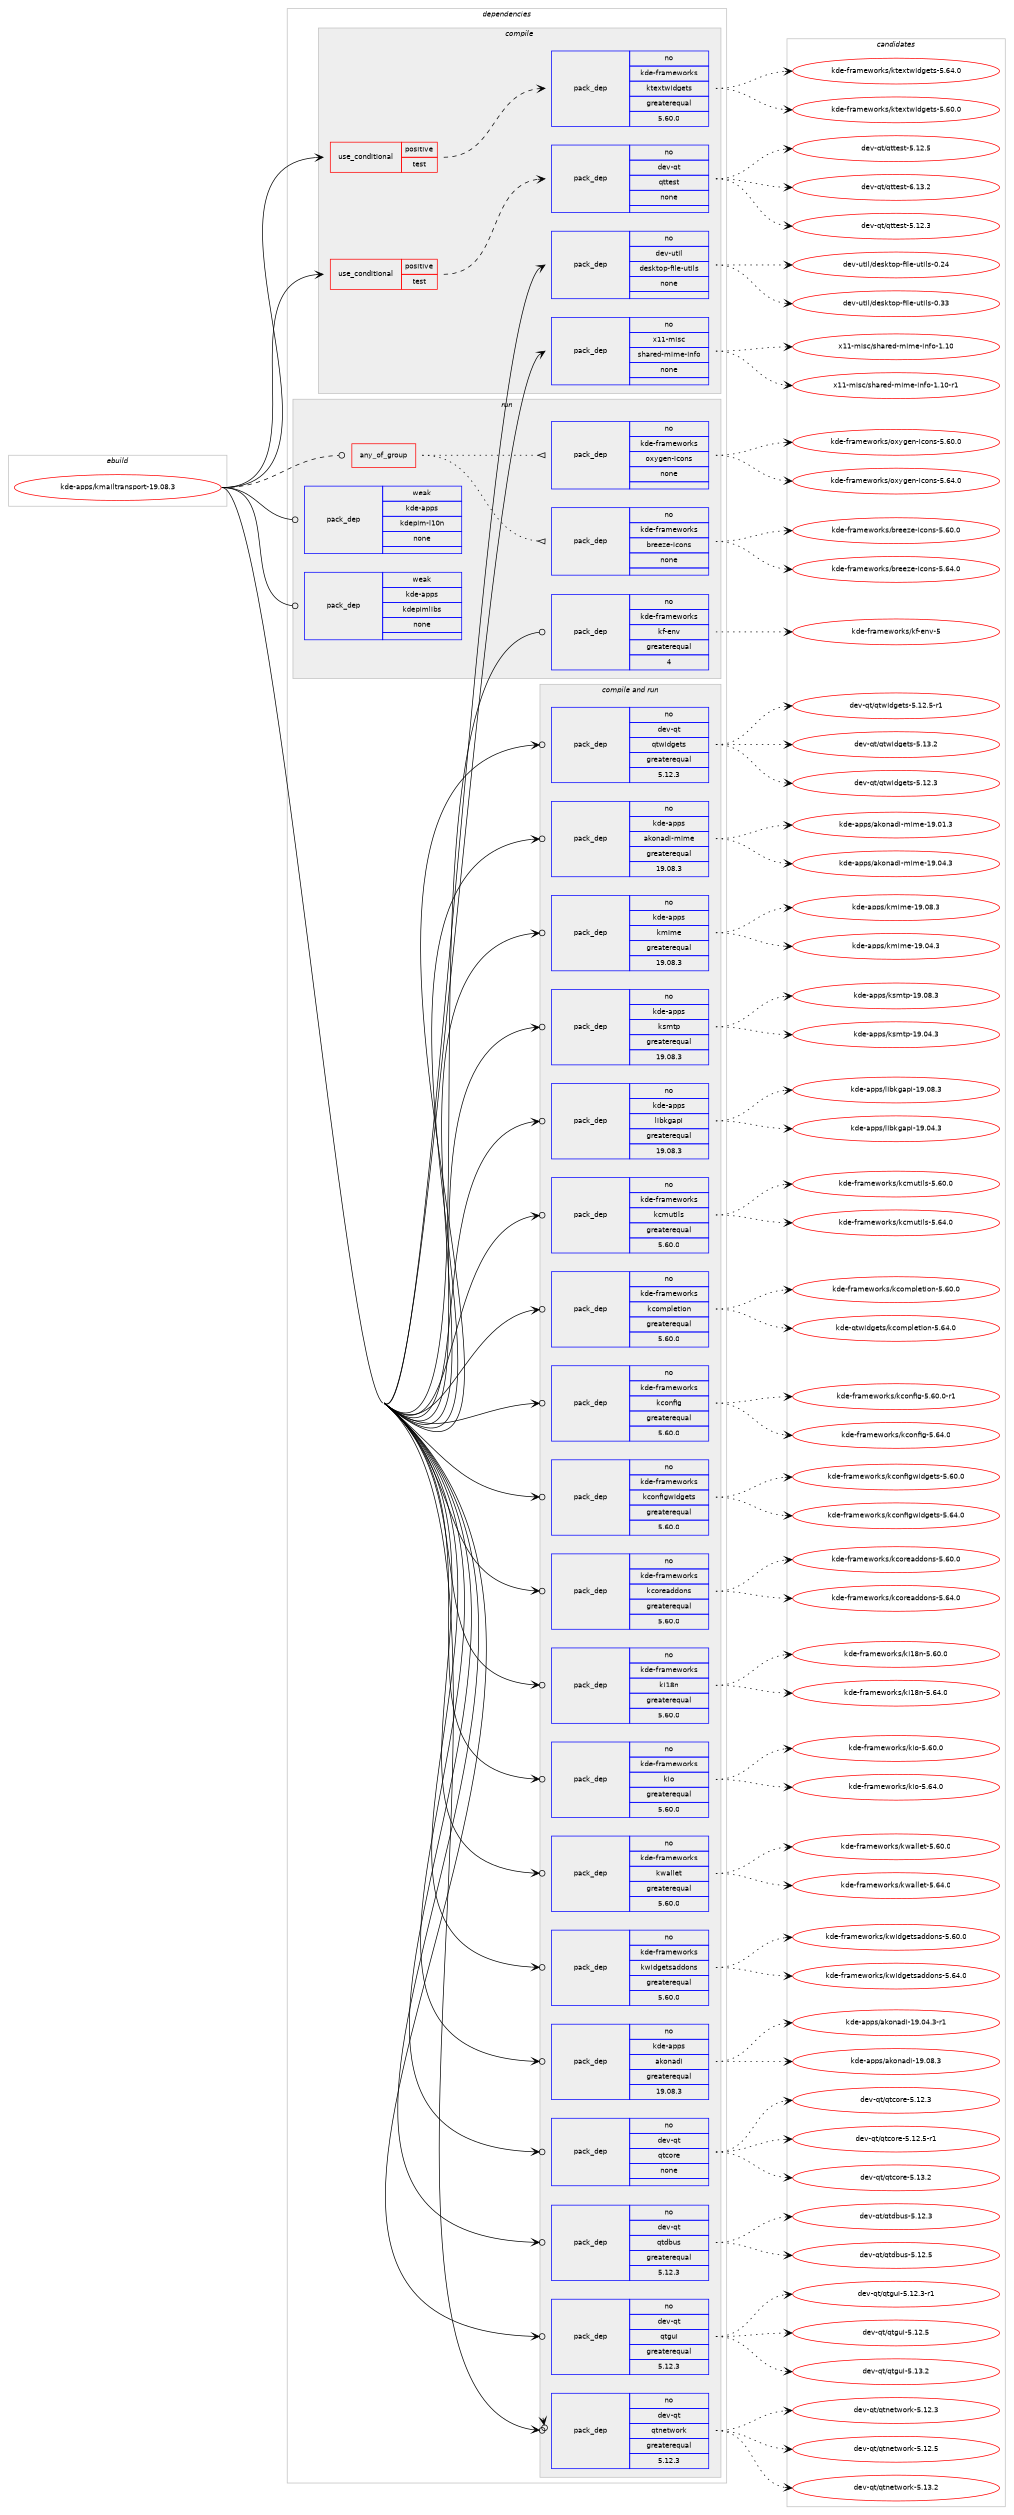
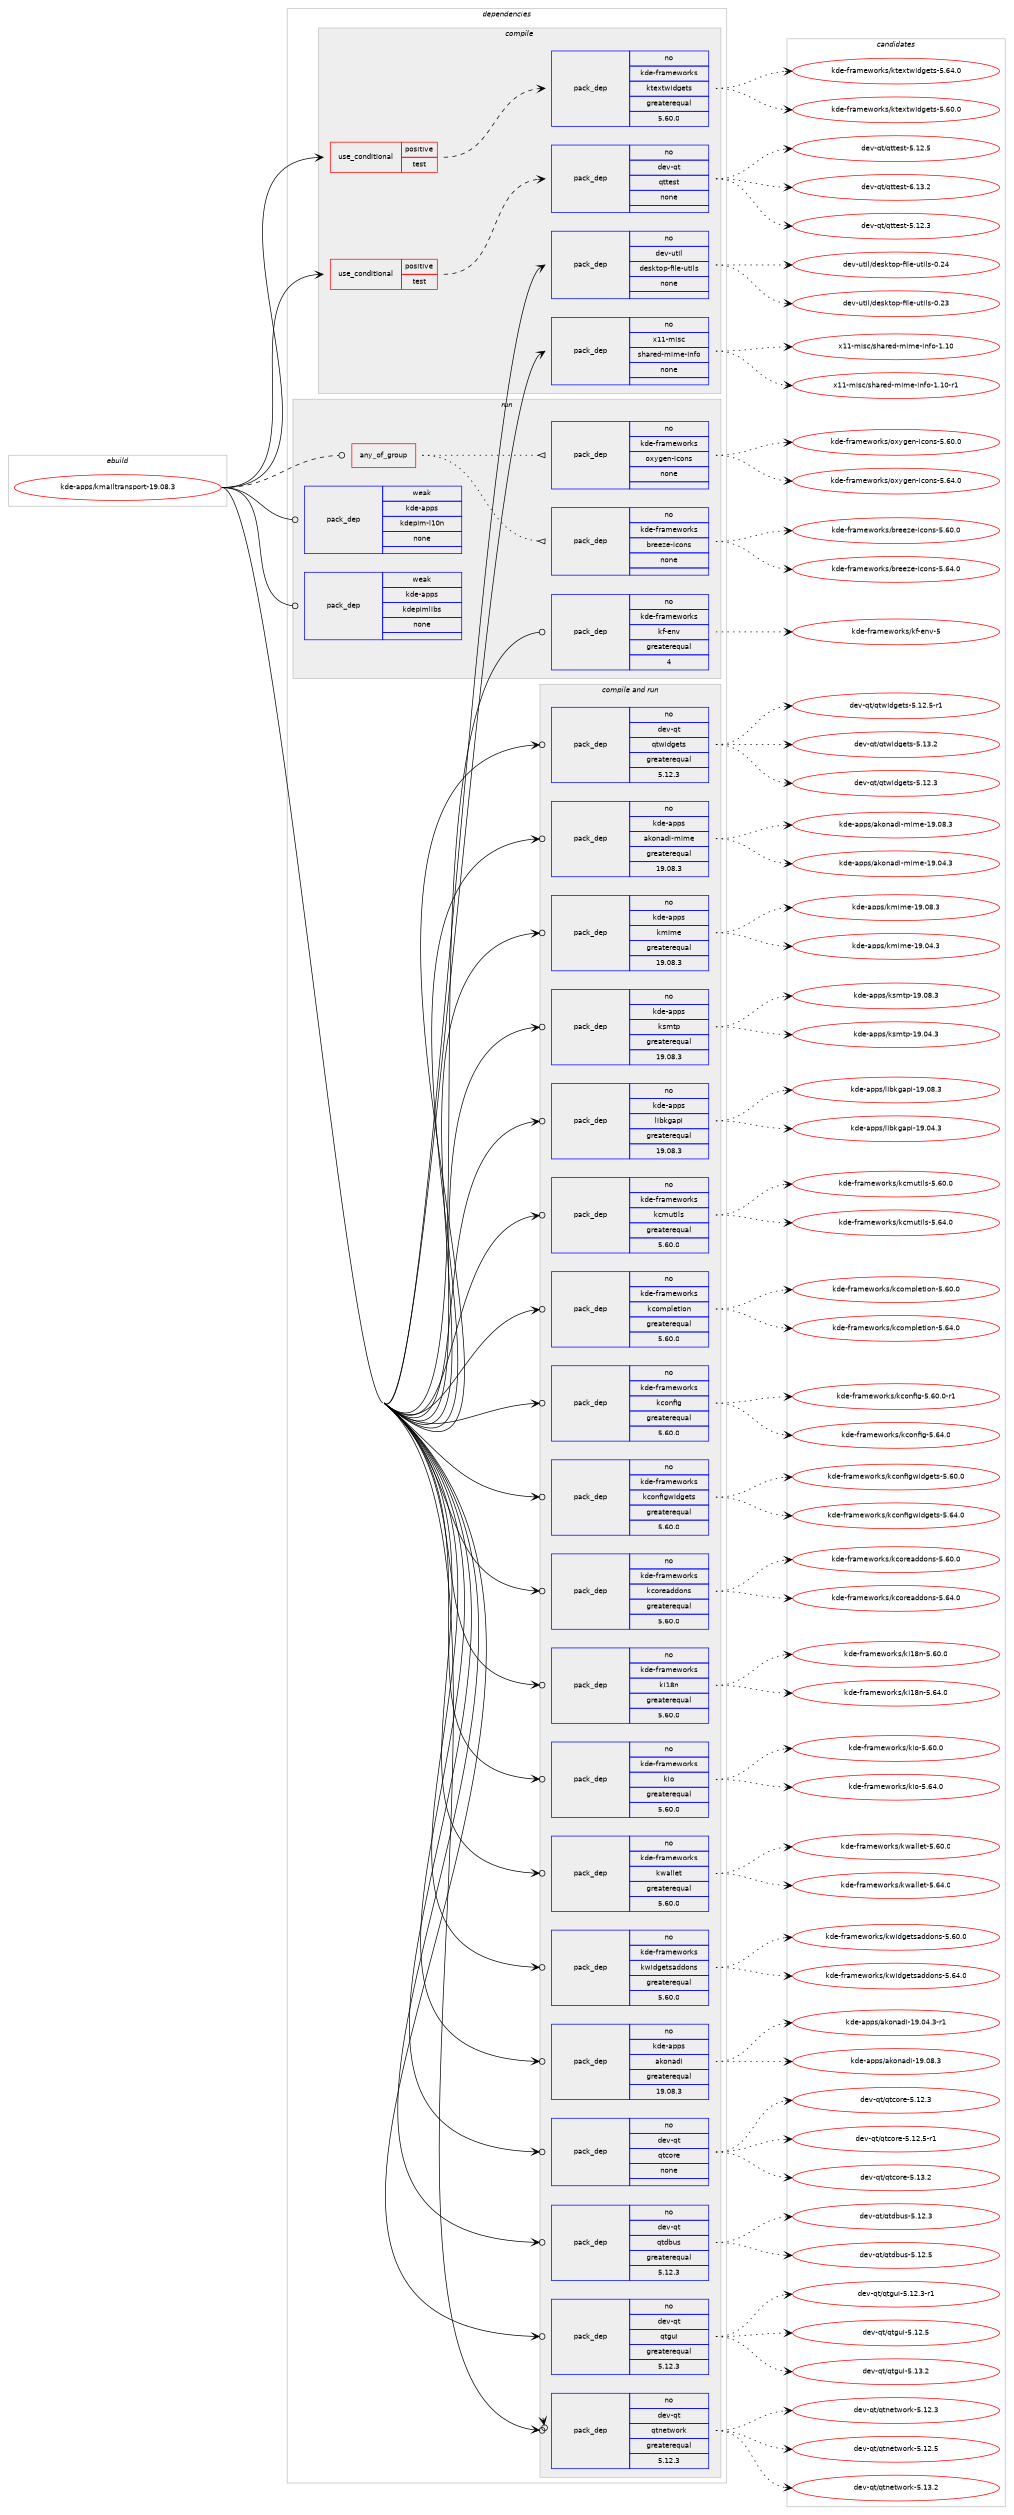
(896, 304) -> (896, 304)
(896, 825) -> (896, 825)
(896, 1328) -> (896, 1328)
